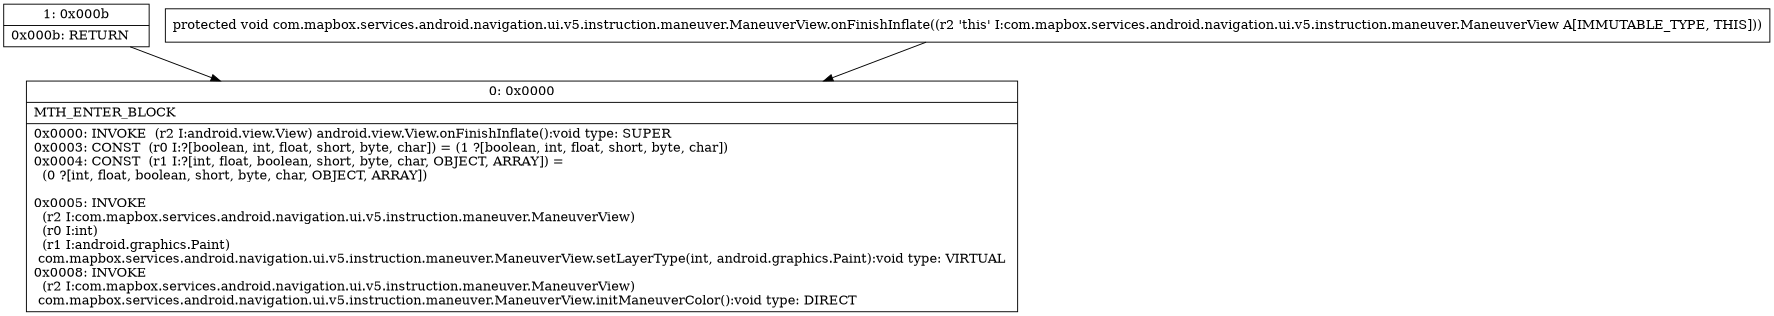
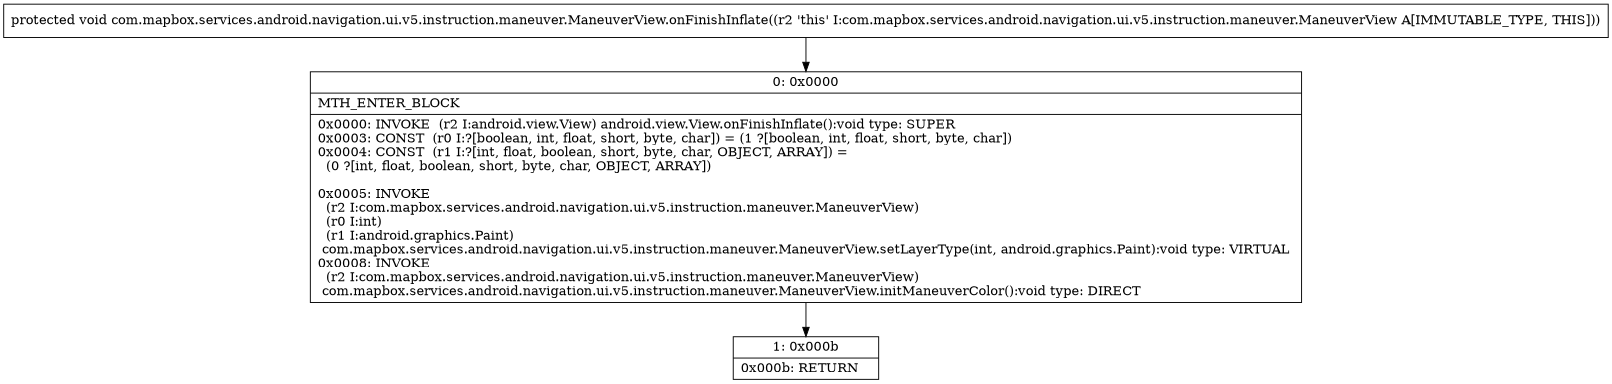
(171, 62) -> (806, 315)
